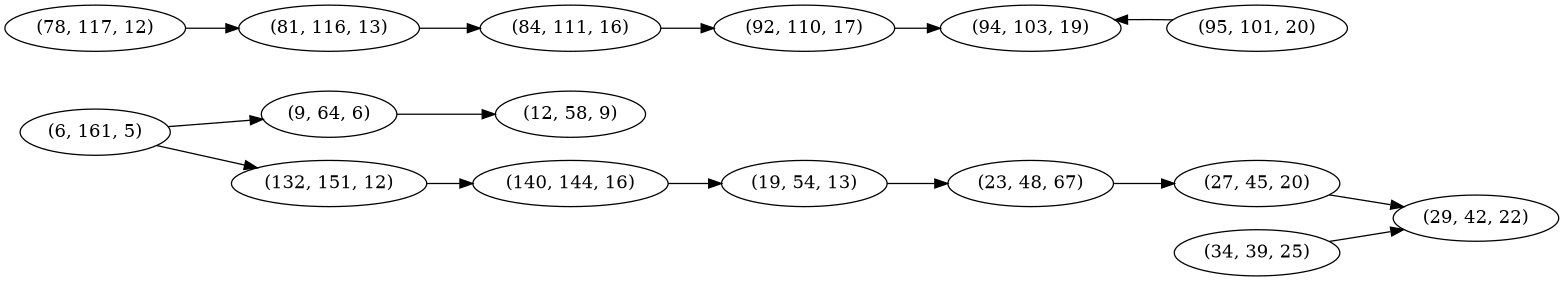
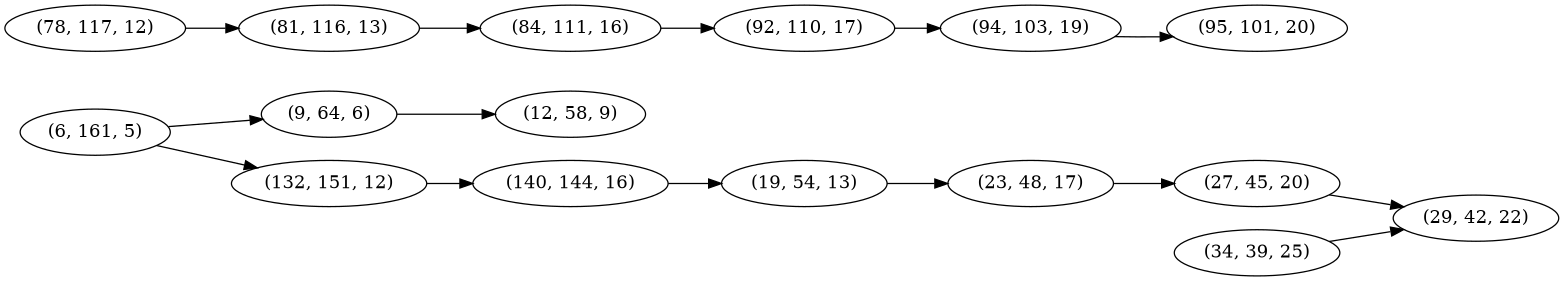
(1150, 20) -> (1137, 37)
(1031, 184) -> (1031, 184)
